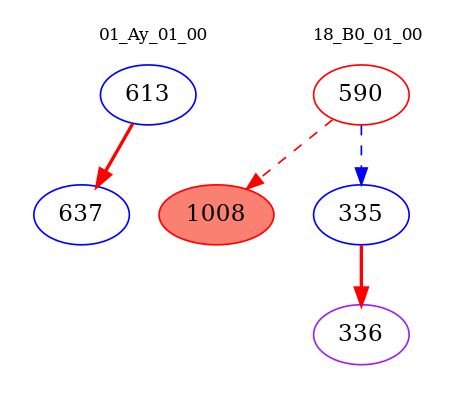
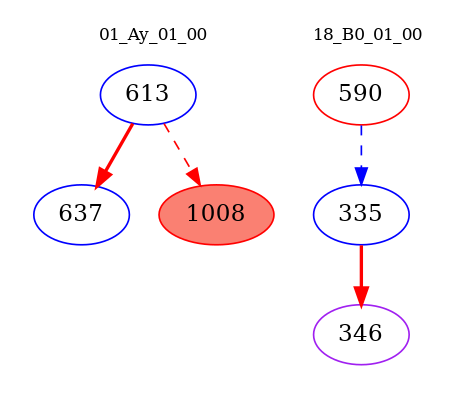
(311, 137) -> (178, 147)
(361, 335) -> (361, 335)
